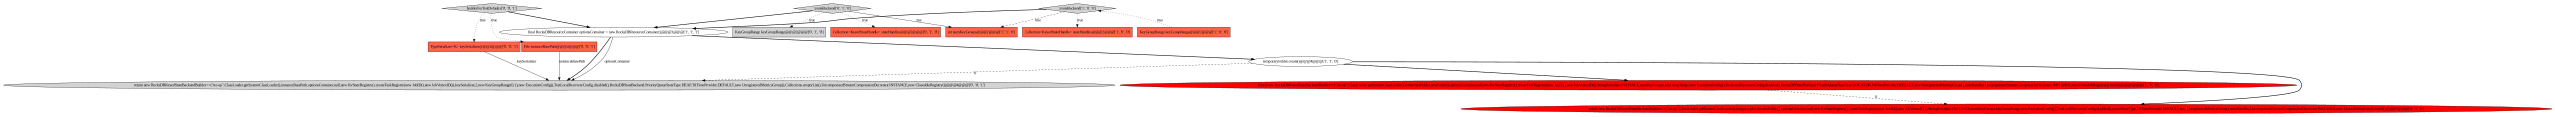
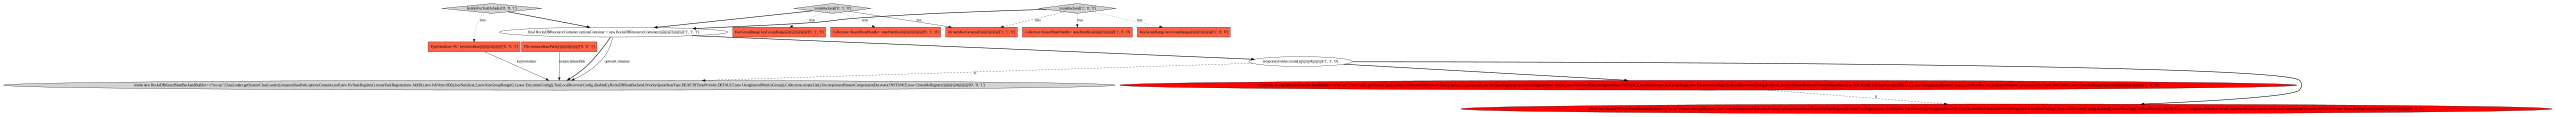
(1137, 17) -> (1125, 19)
(779, 32) -> (779, 32)
(497, 37) -> none
